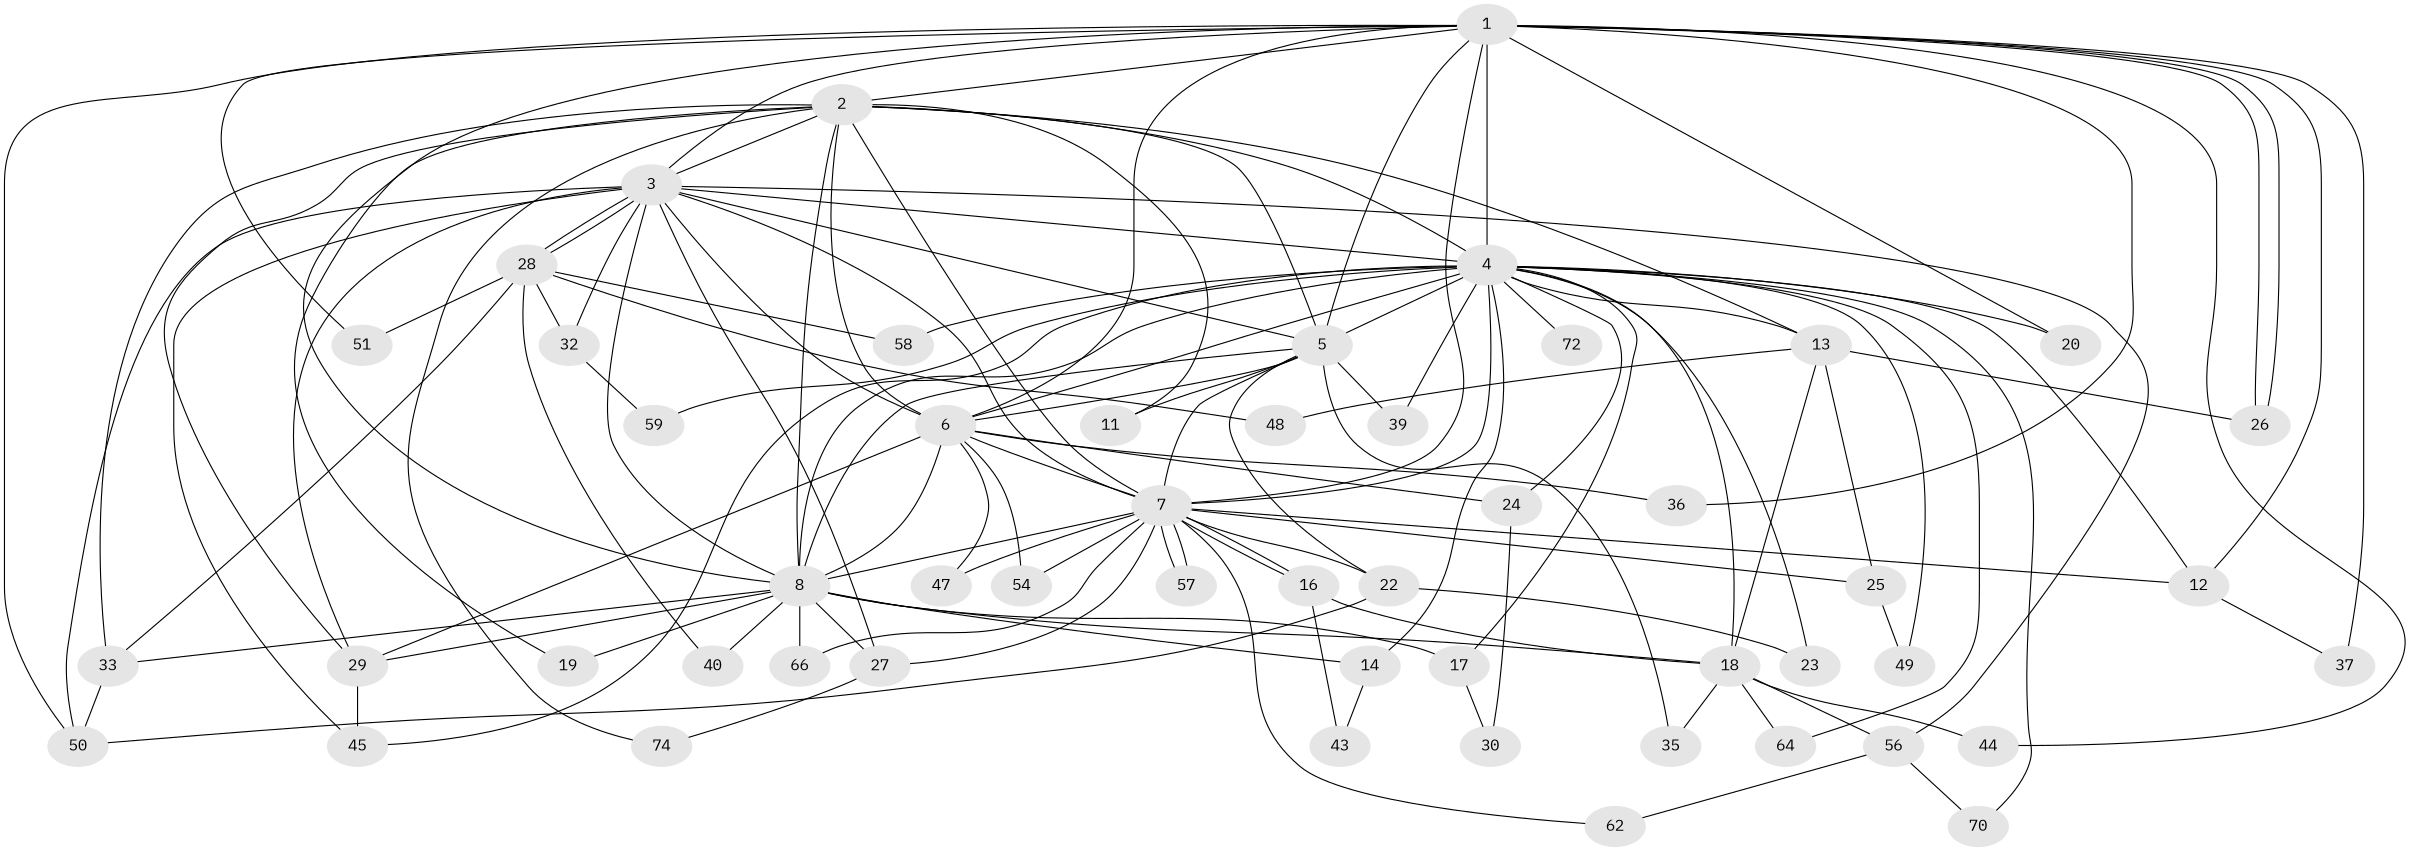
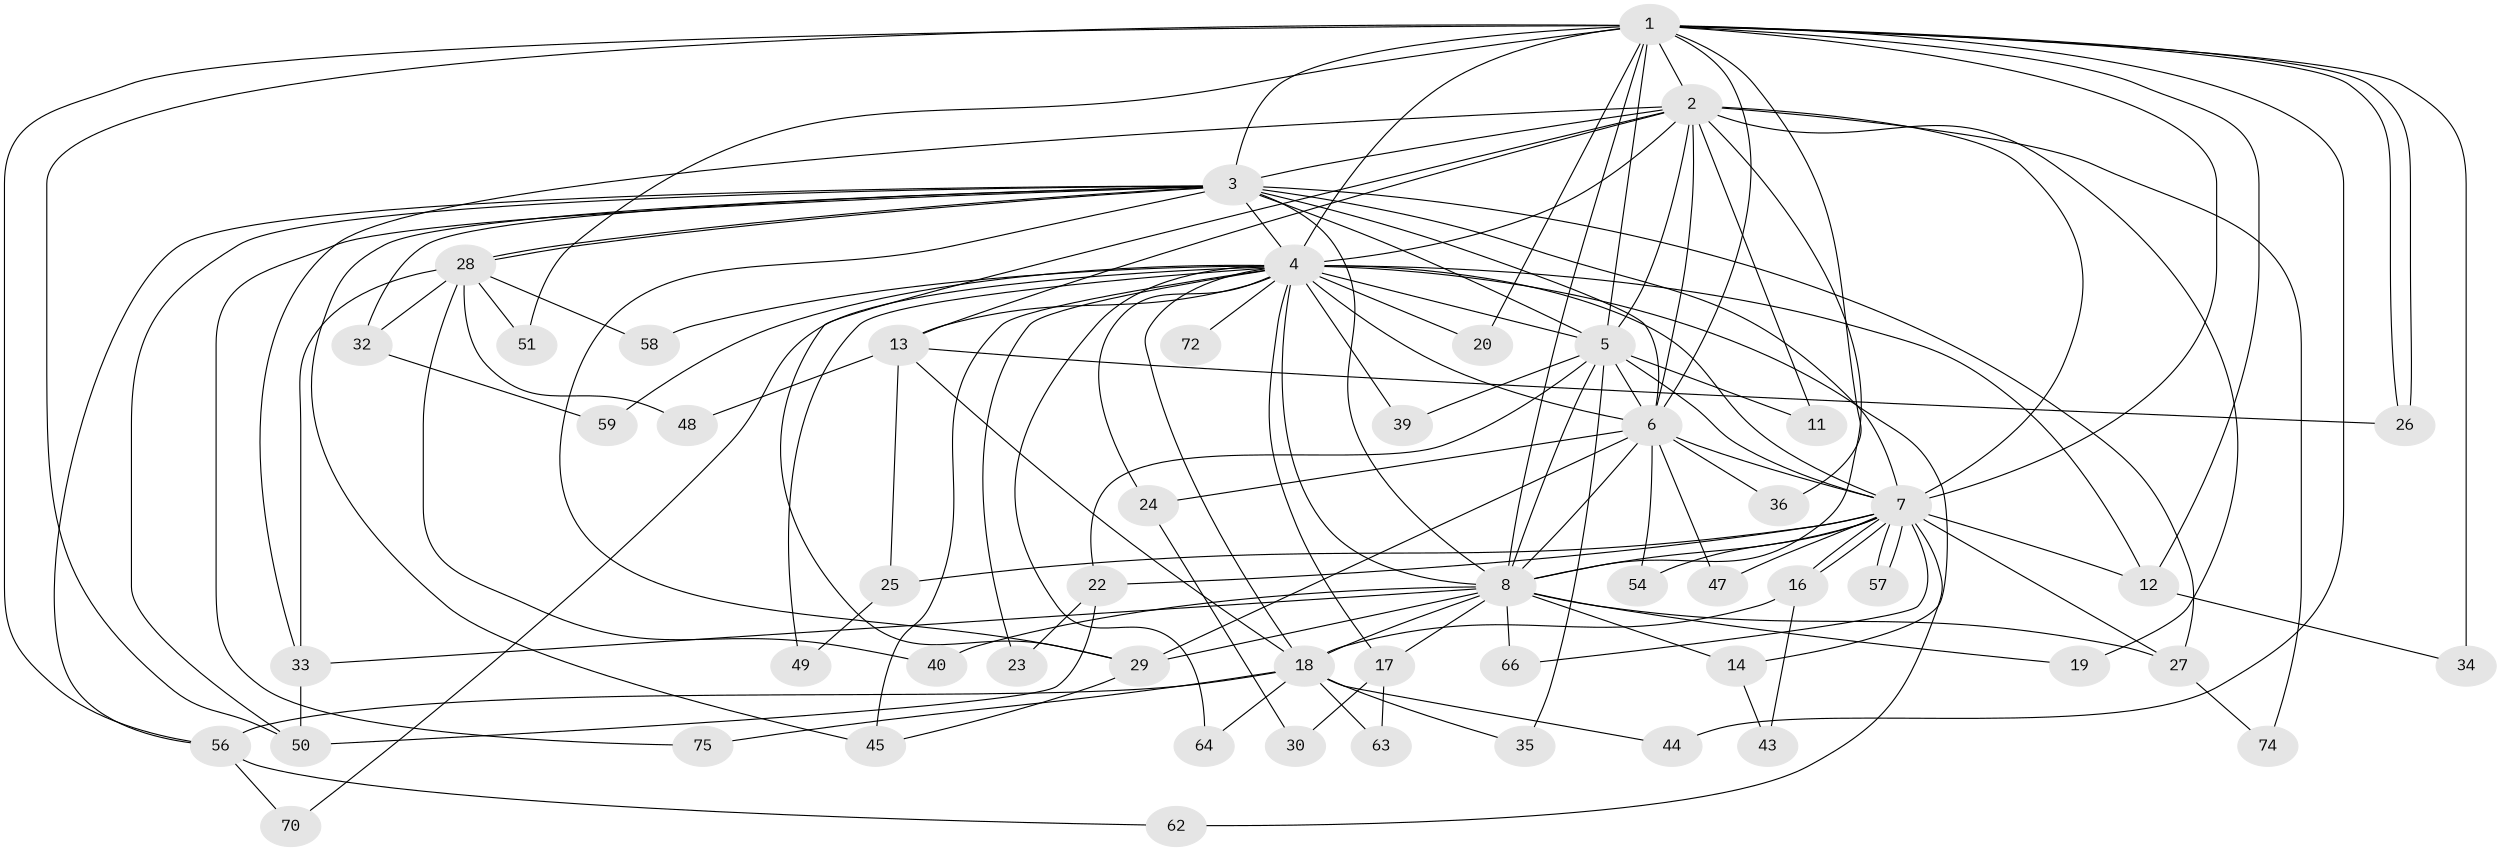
none -> (452, 50)
(2345, 666) -> (2466, 666)
none -> (703, 746)
none -> (1381, 746)
